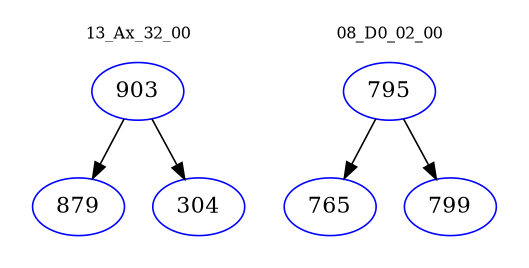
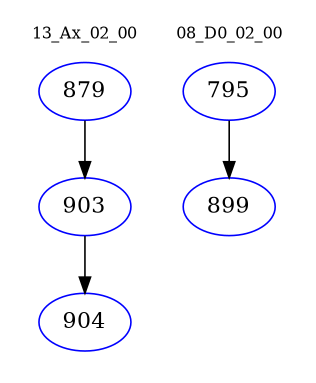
(139, 34) -> (85, 34)
(112, 142) -> (85, 141)
(199, 207) -> (85, 322)
(330, 207) -> none
(450, 207) -> (229, 207)
